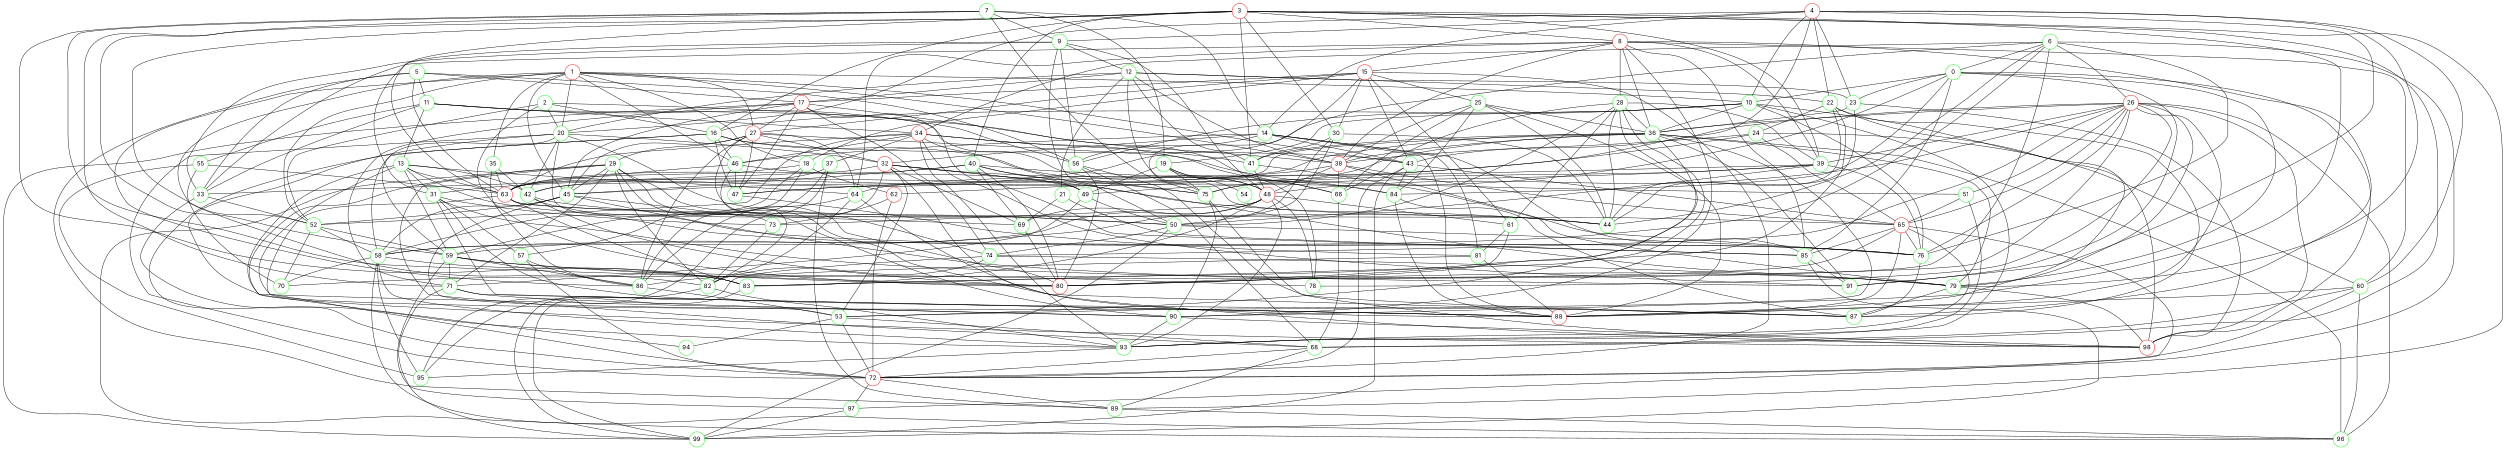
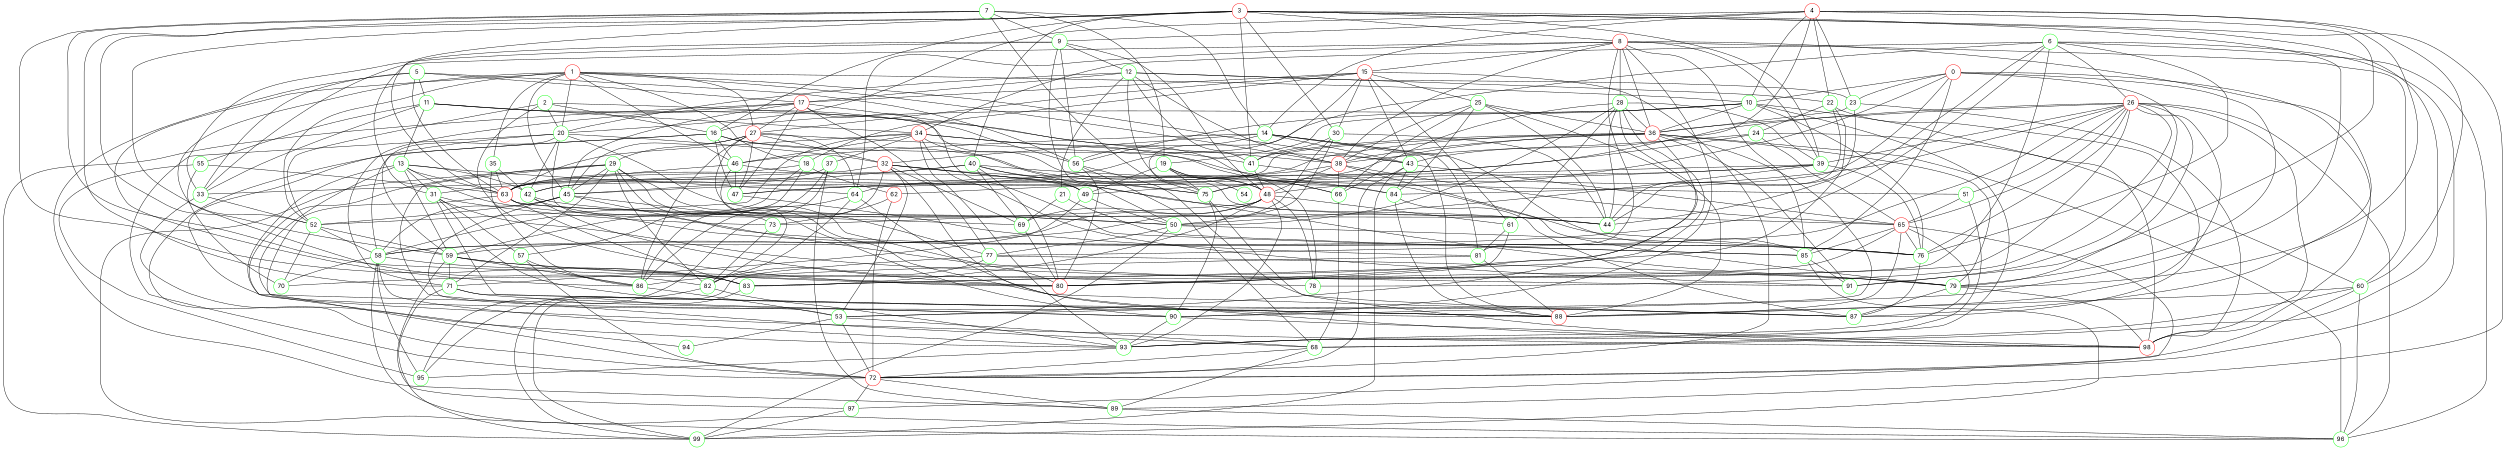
(2006, 56) -> (2449, 98)
(1953, 72) -> (1953, 72)
(1652, 133) -> (1652, 133)
none -> (1634, 201)
(2079, 252) -> none
(989, 256) -> (989, 256)
